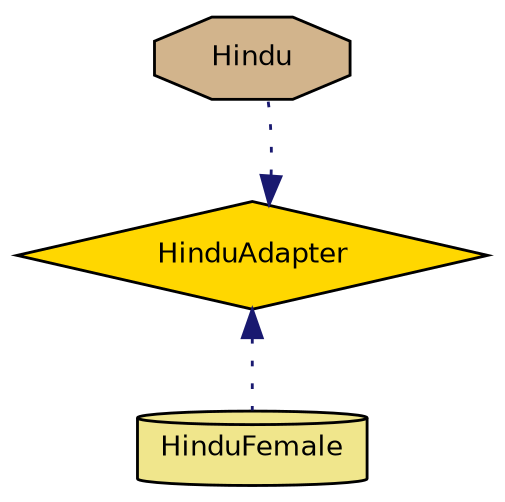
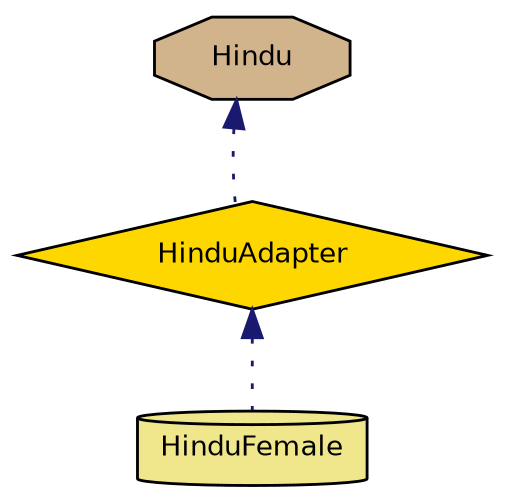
(271, 137) -> (233, 166)
